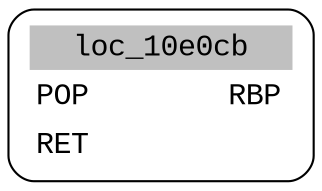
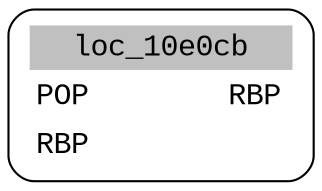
(132, 144) -> (132, 144)
